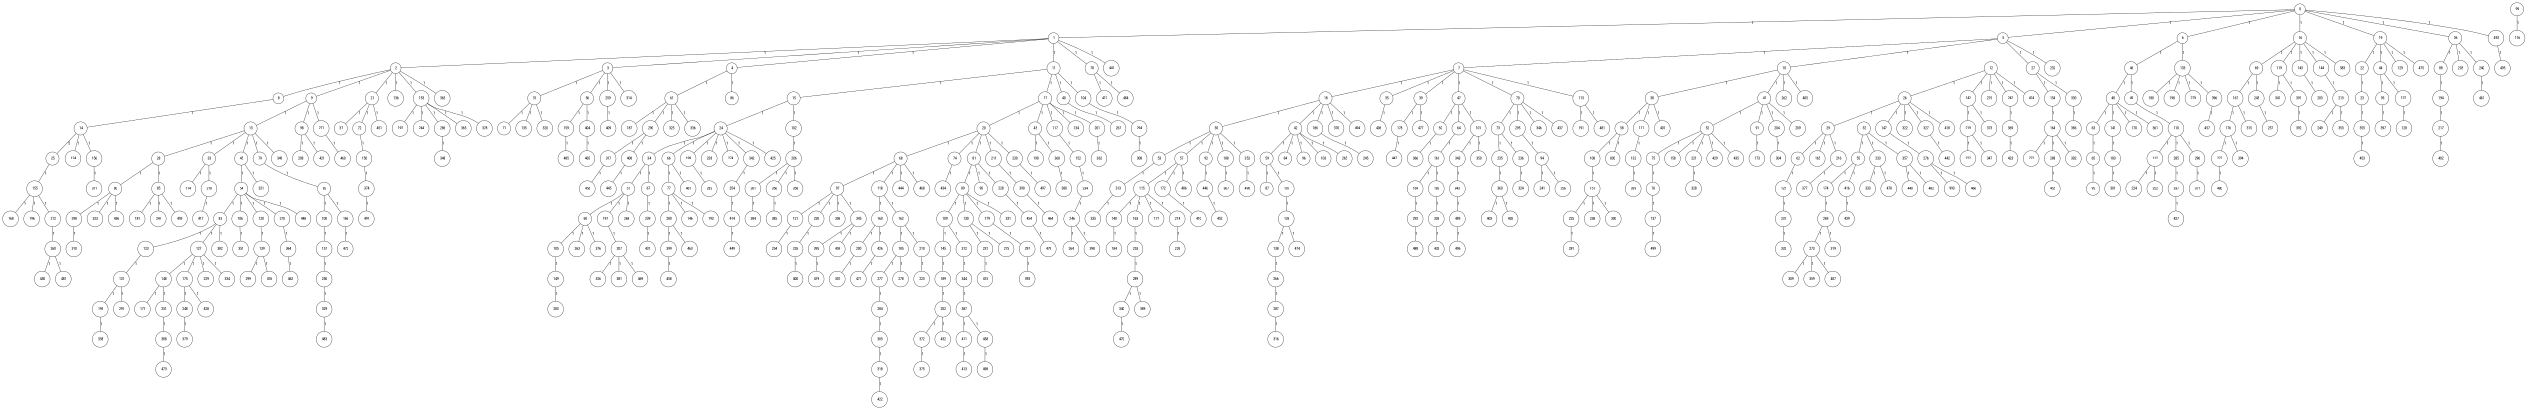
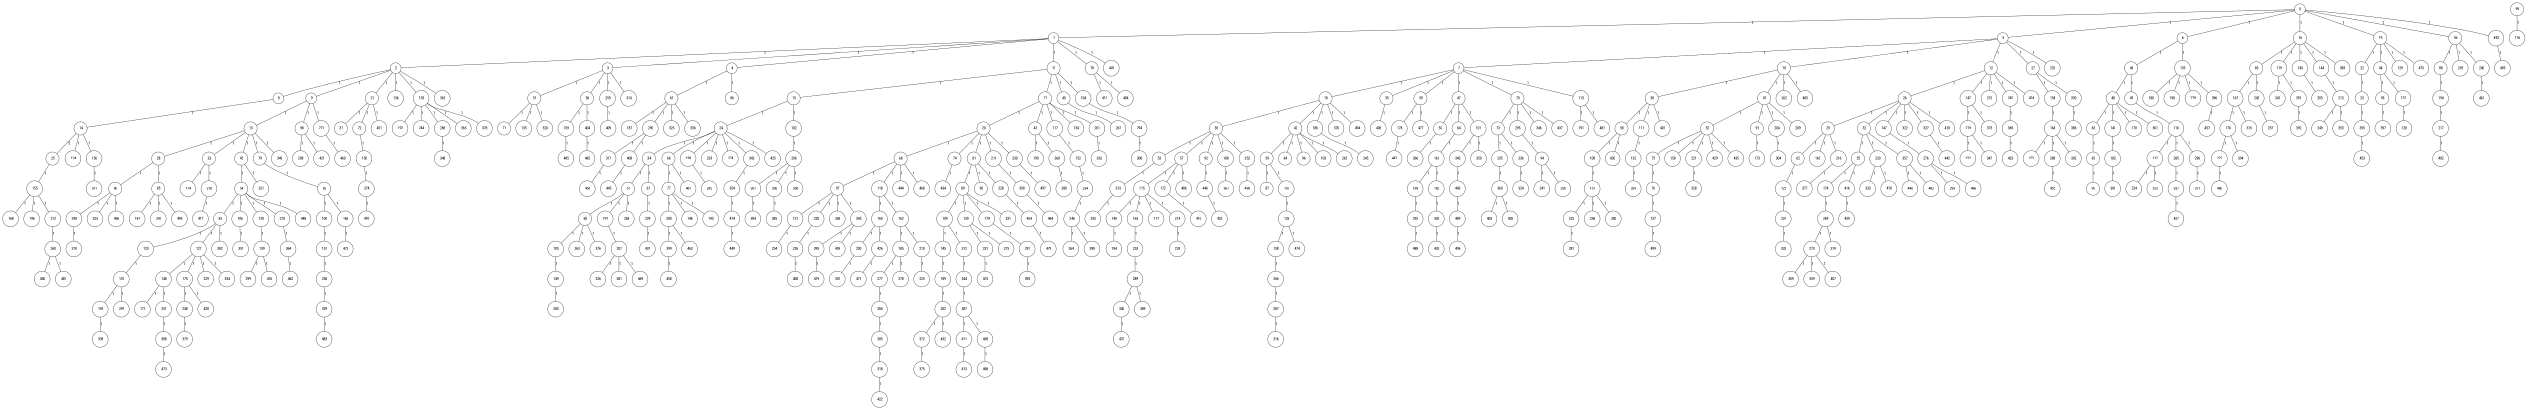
none -> (1996, 52)
none -> (1884, 113)
(1457, 189) -> (1457, 189)
(1952, 189) -> (1952, 189)
